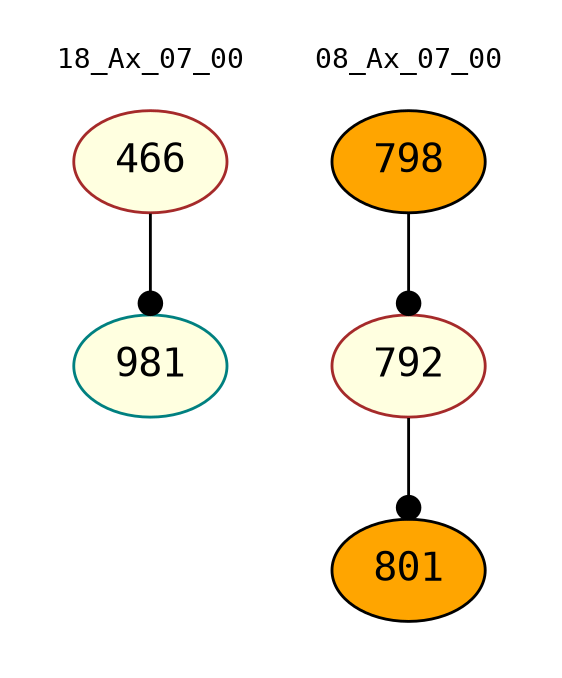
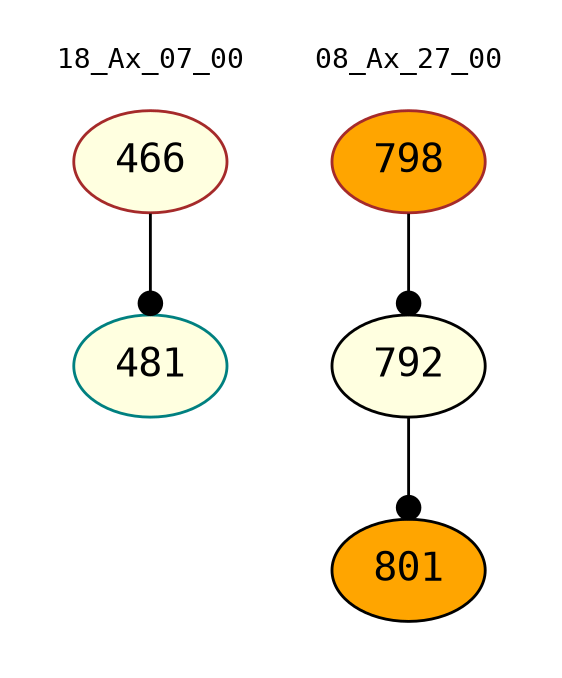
(410, 61) -> (410, 61)
(409, 162) -> (409, 162)
(150, 366) -> (150, 366)
(409, 366) -> (409, 366)
